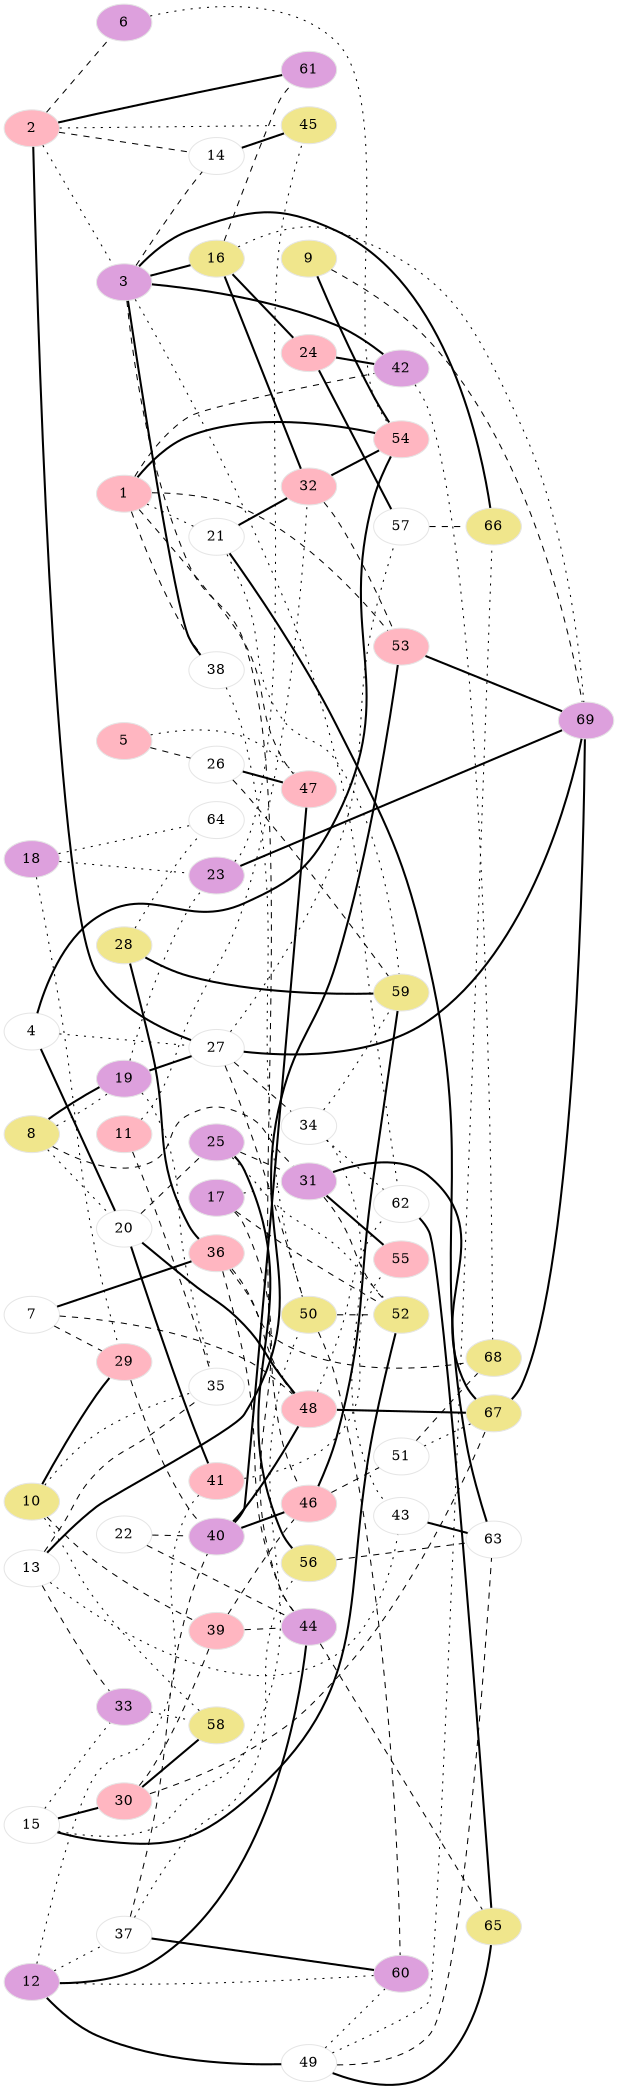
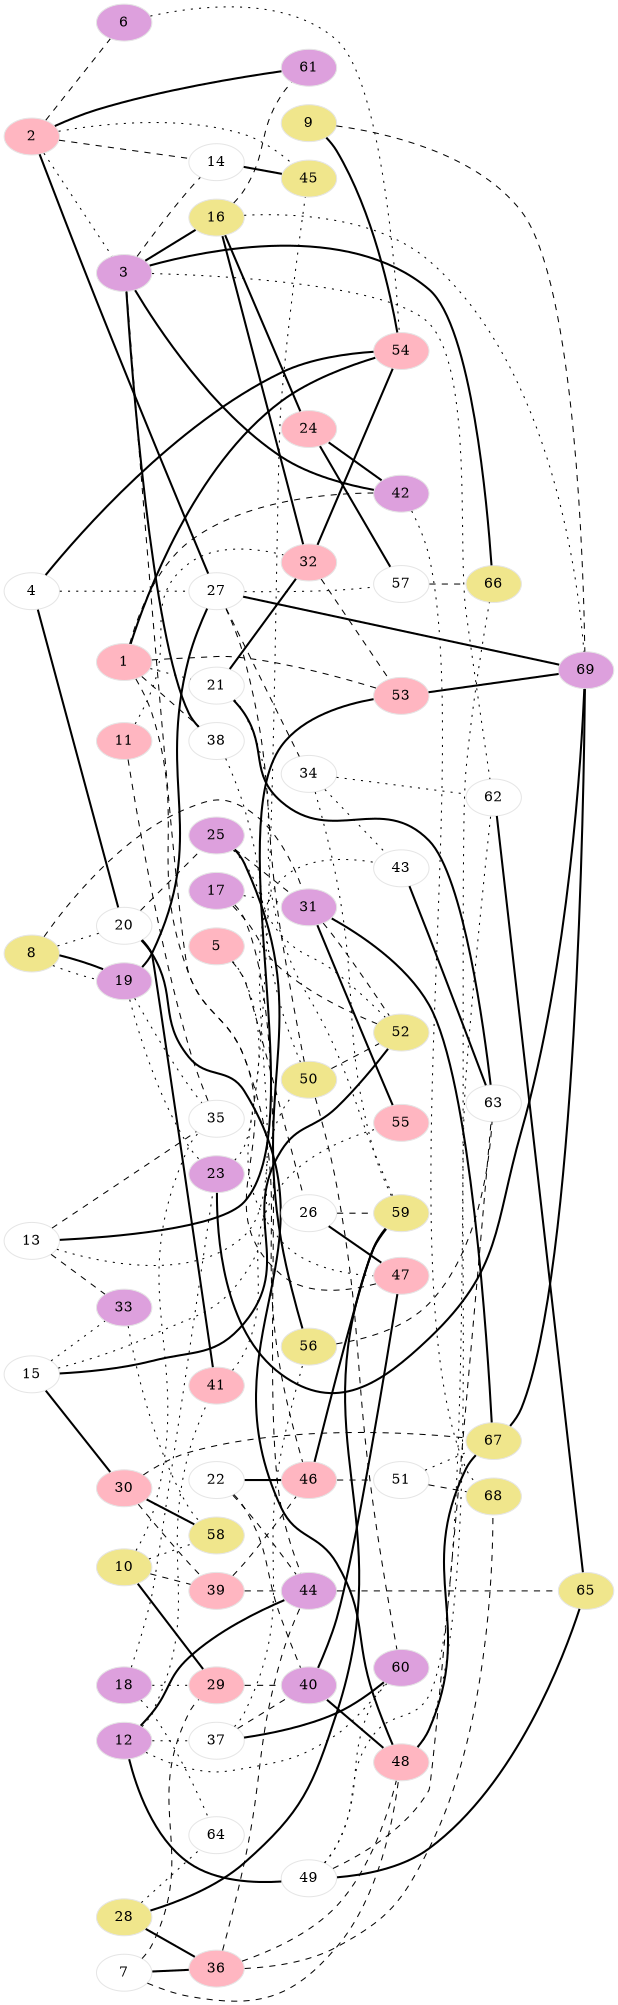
(254, 1523) -> (263, 1480)
